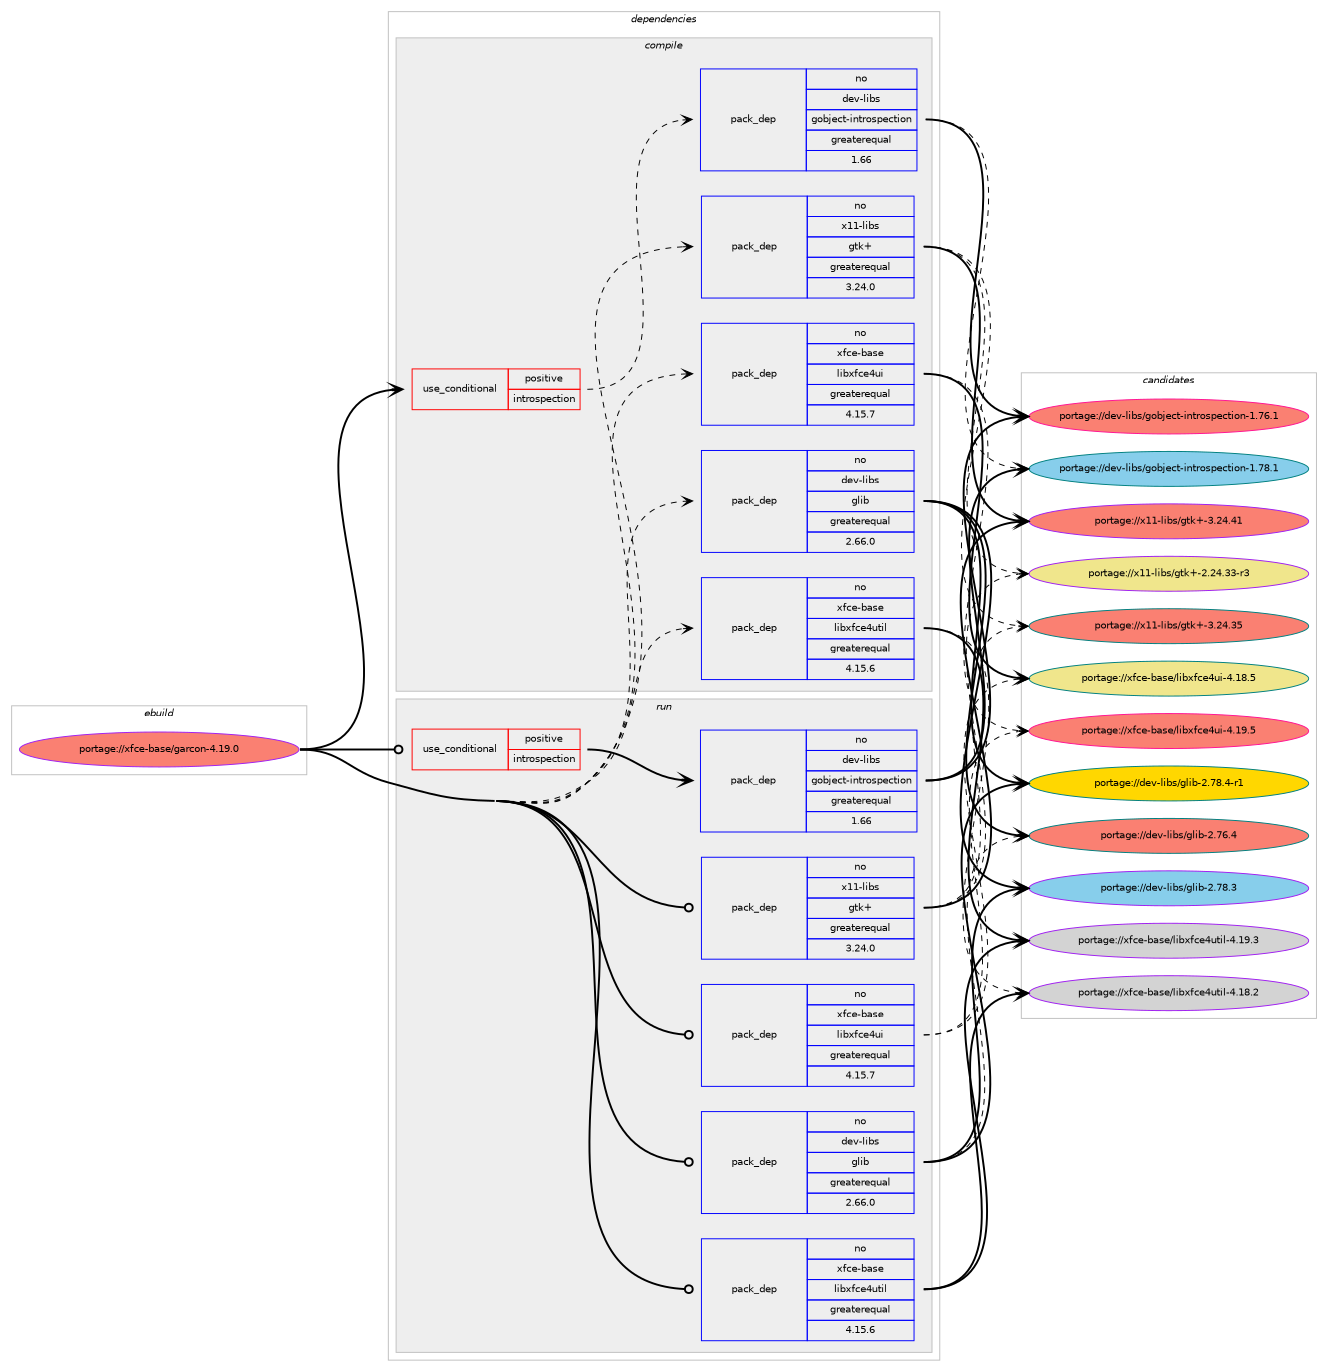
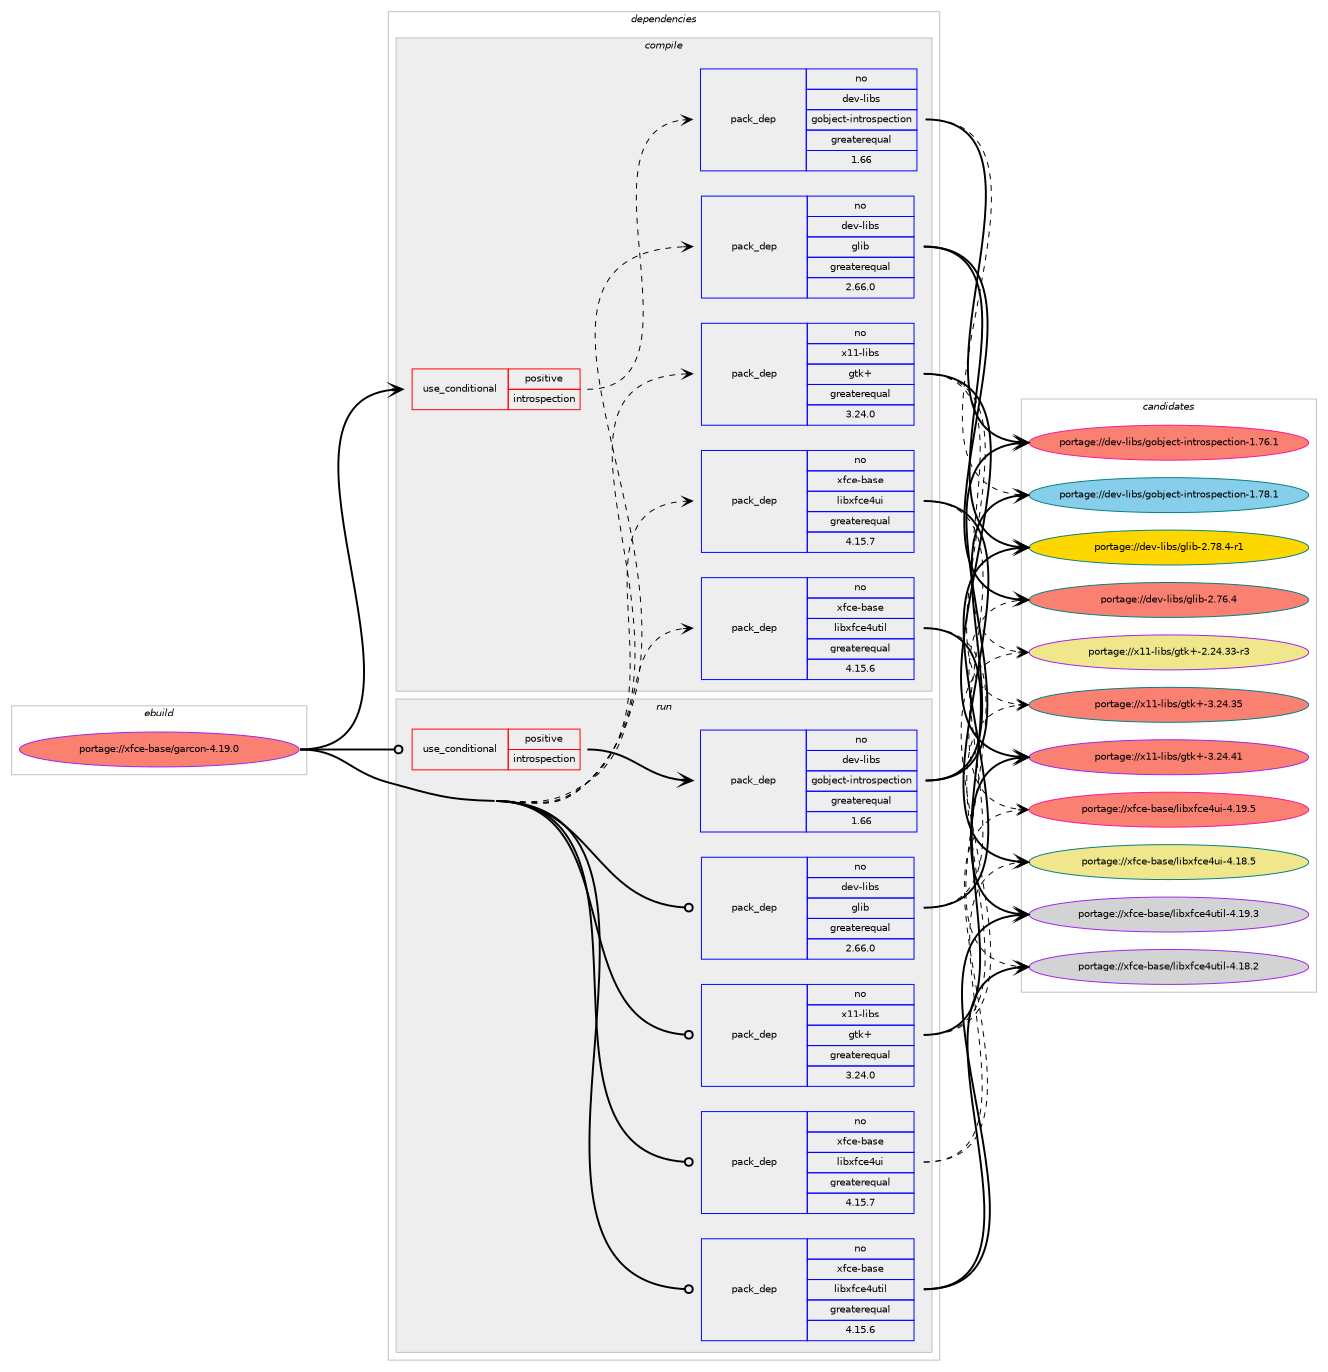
(1169, 888) -> none
